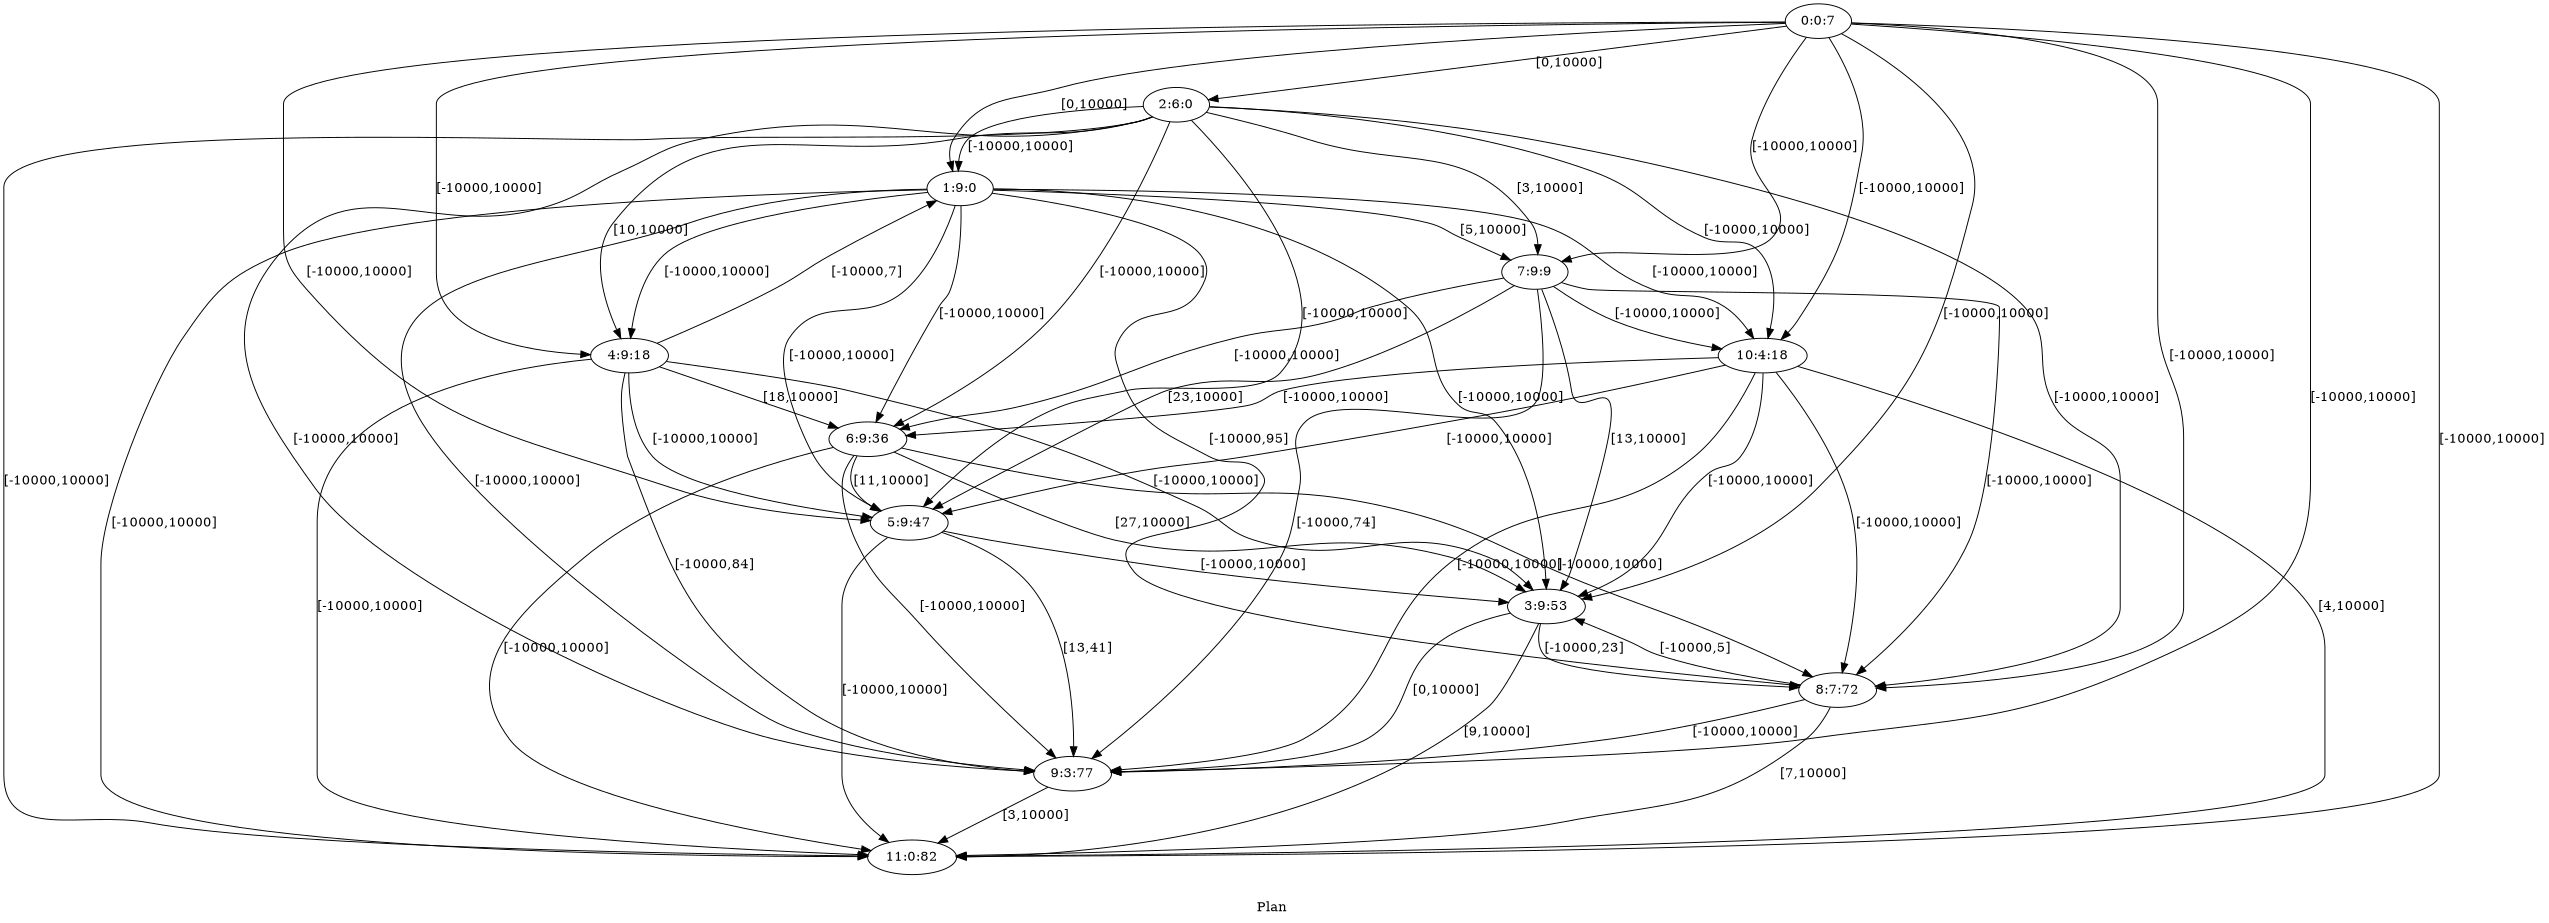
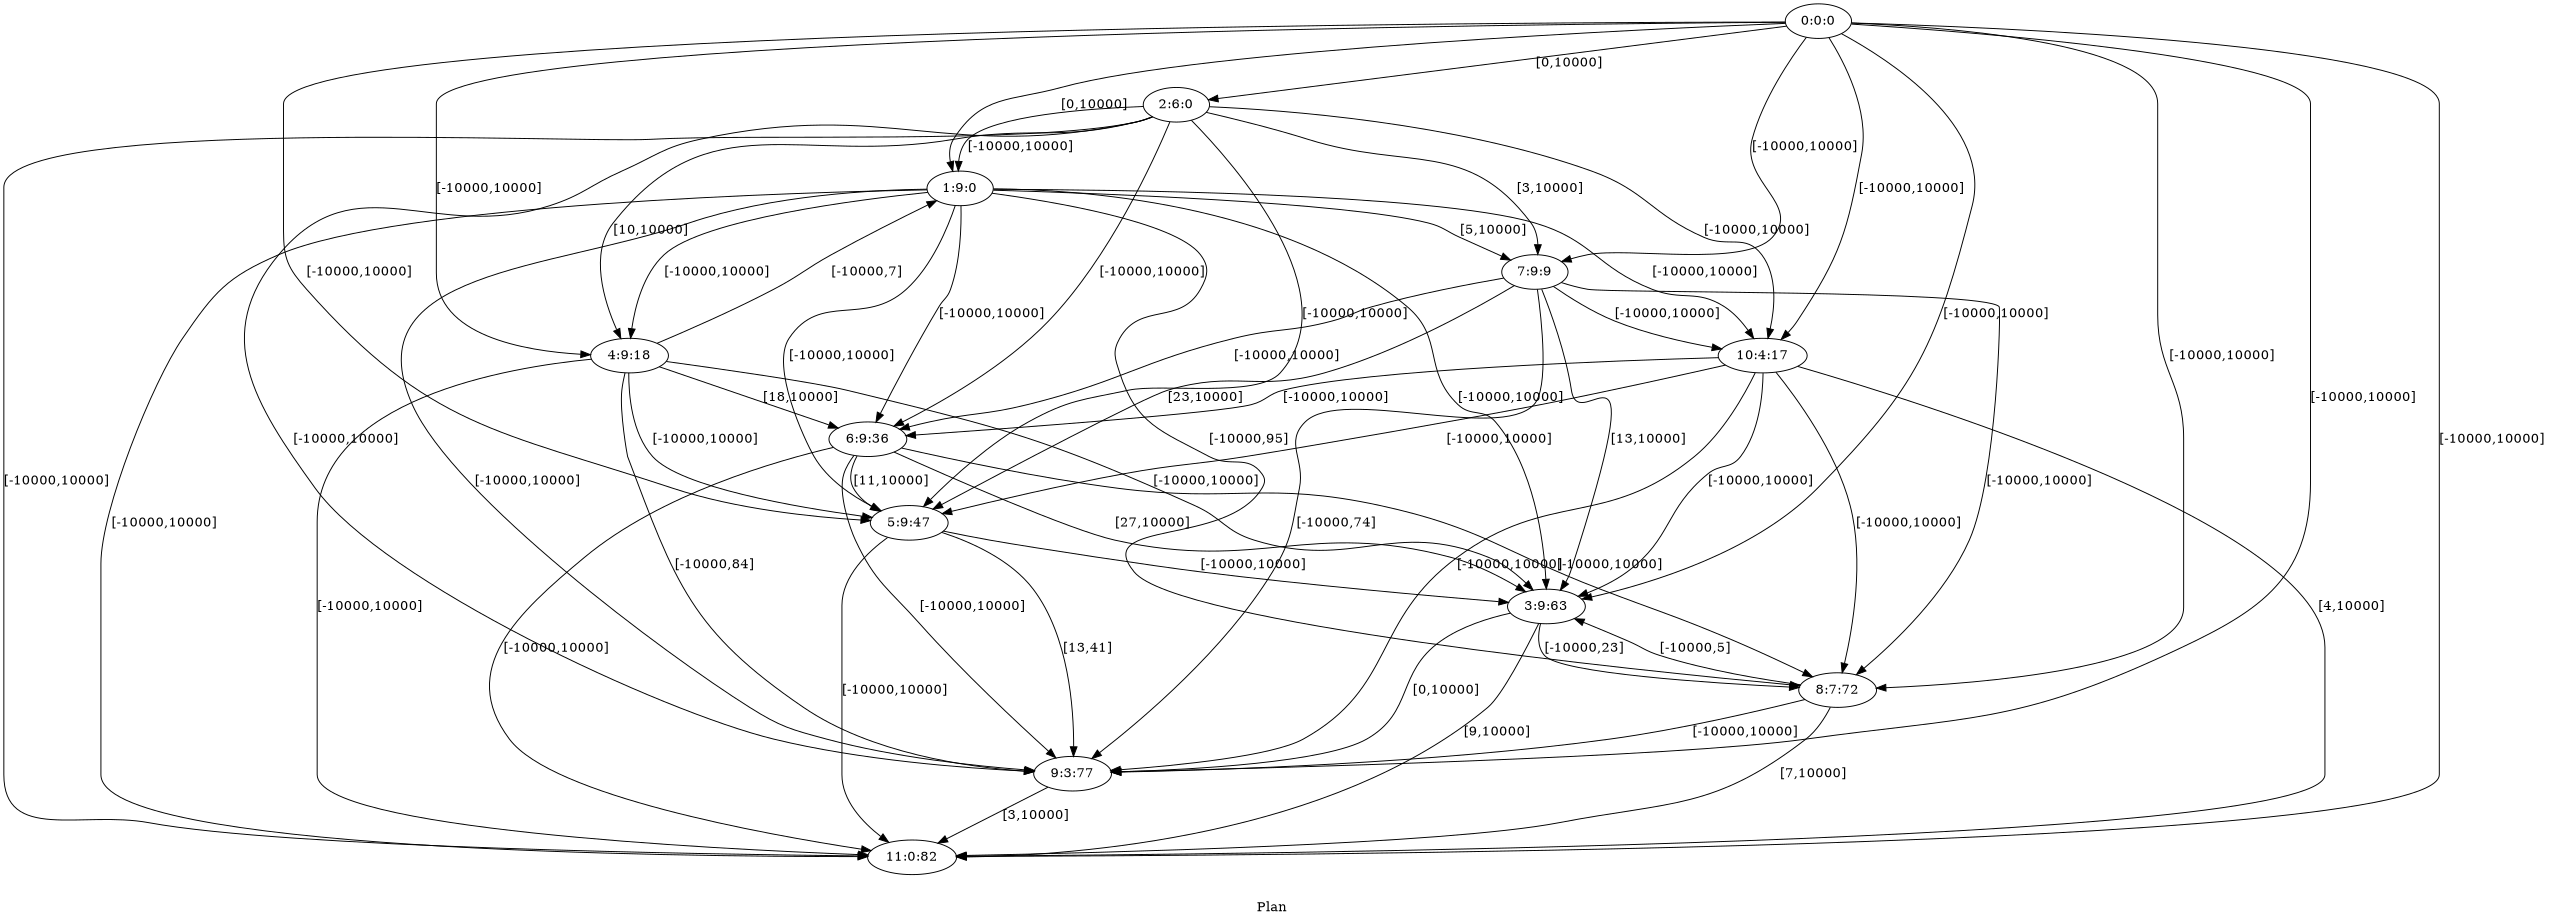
(1818, 21) -> (1818, 21)
(1915, 242) -> none
(1763, 356) -> (1763, 356)
(1546, 606) -> (1546, 606)
